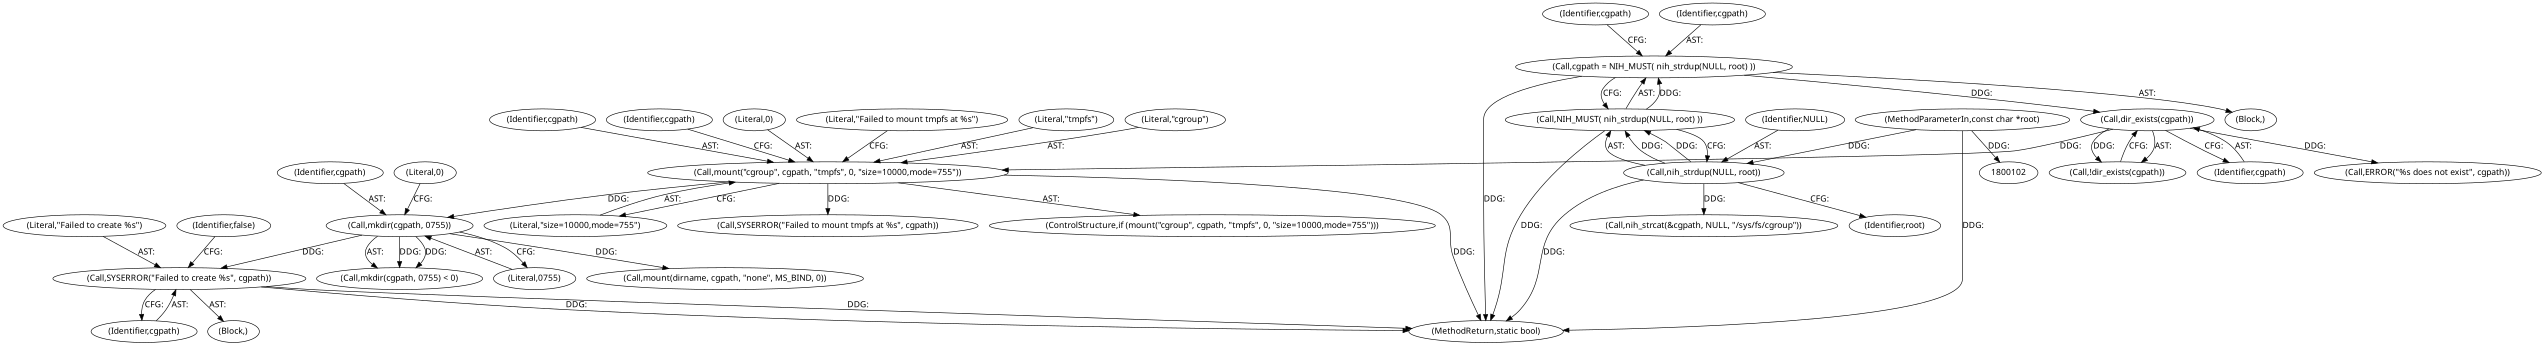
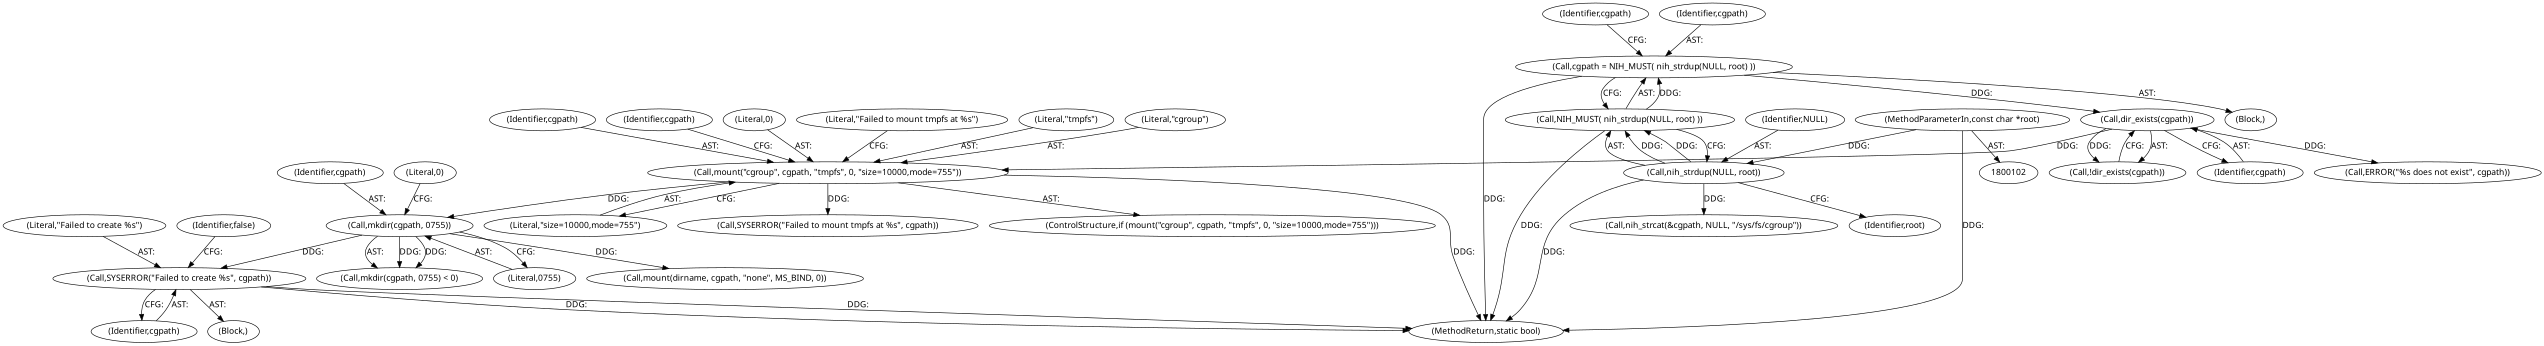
(2000, 146) -> (1998, 146)
